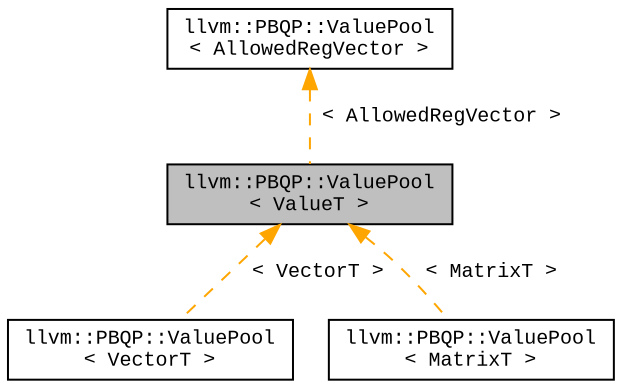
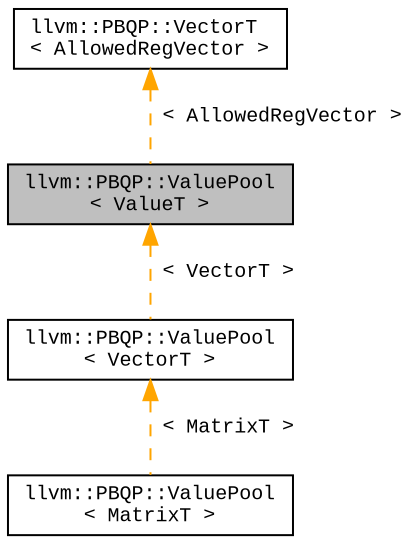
(310, 39) -> (150, 39)
(409, 276) -> (150, 438)
